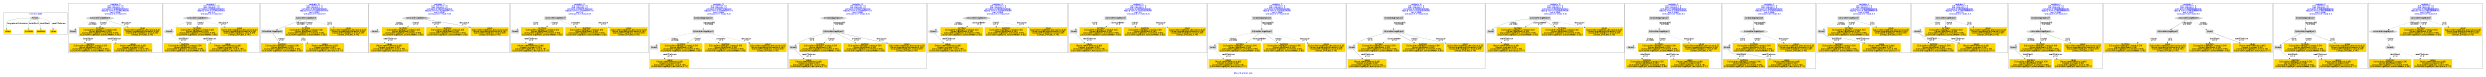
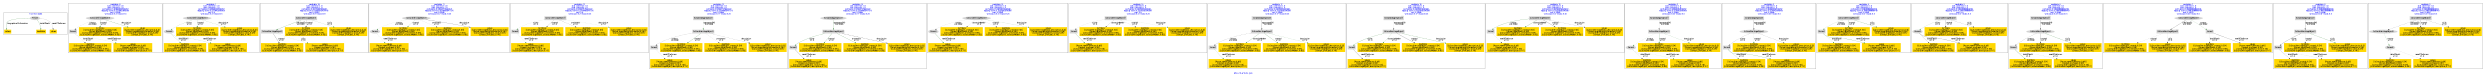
(29, 32) -> none
